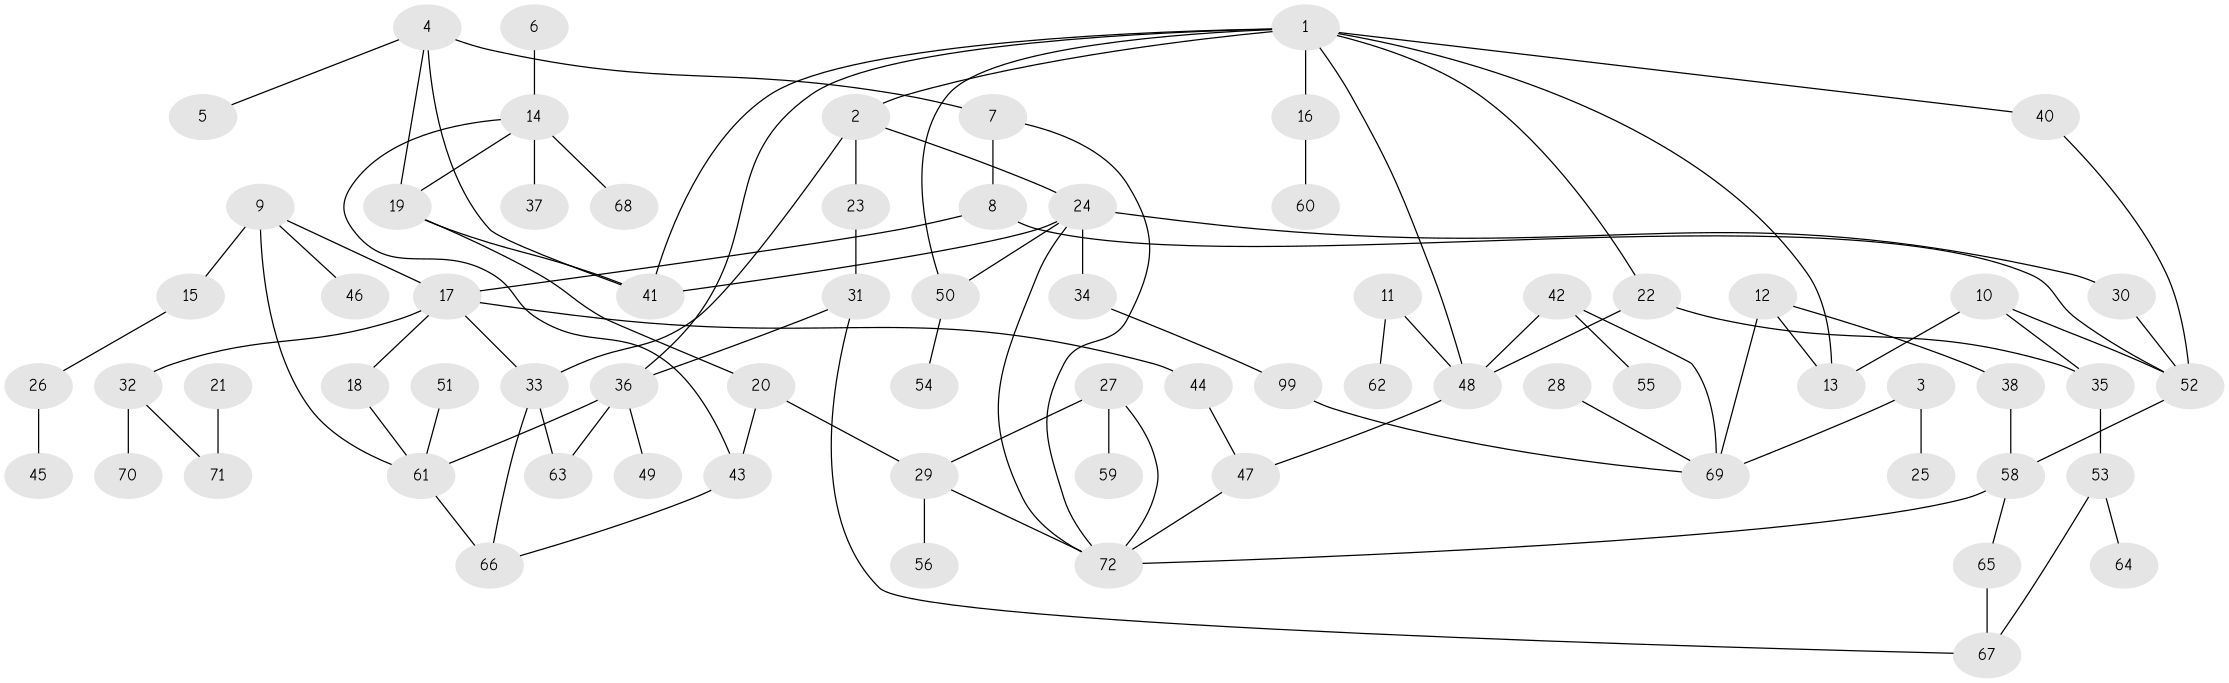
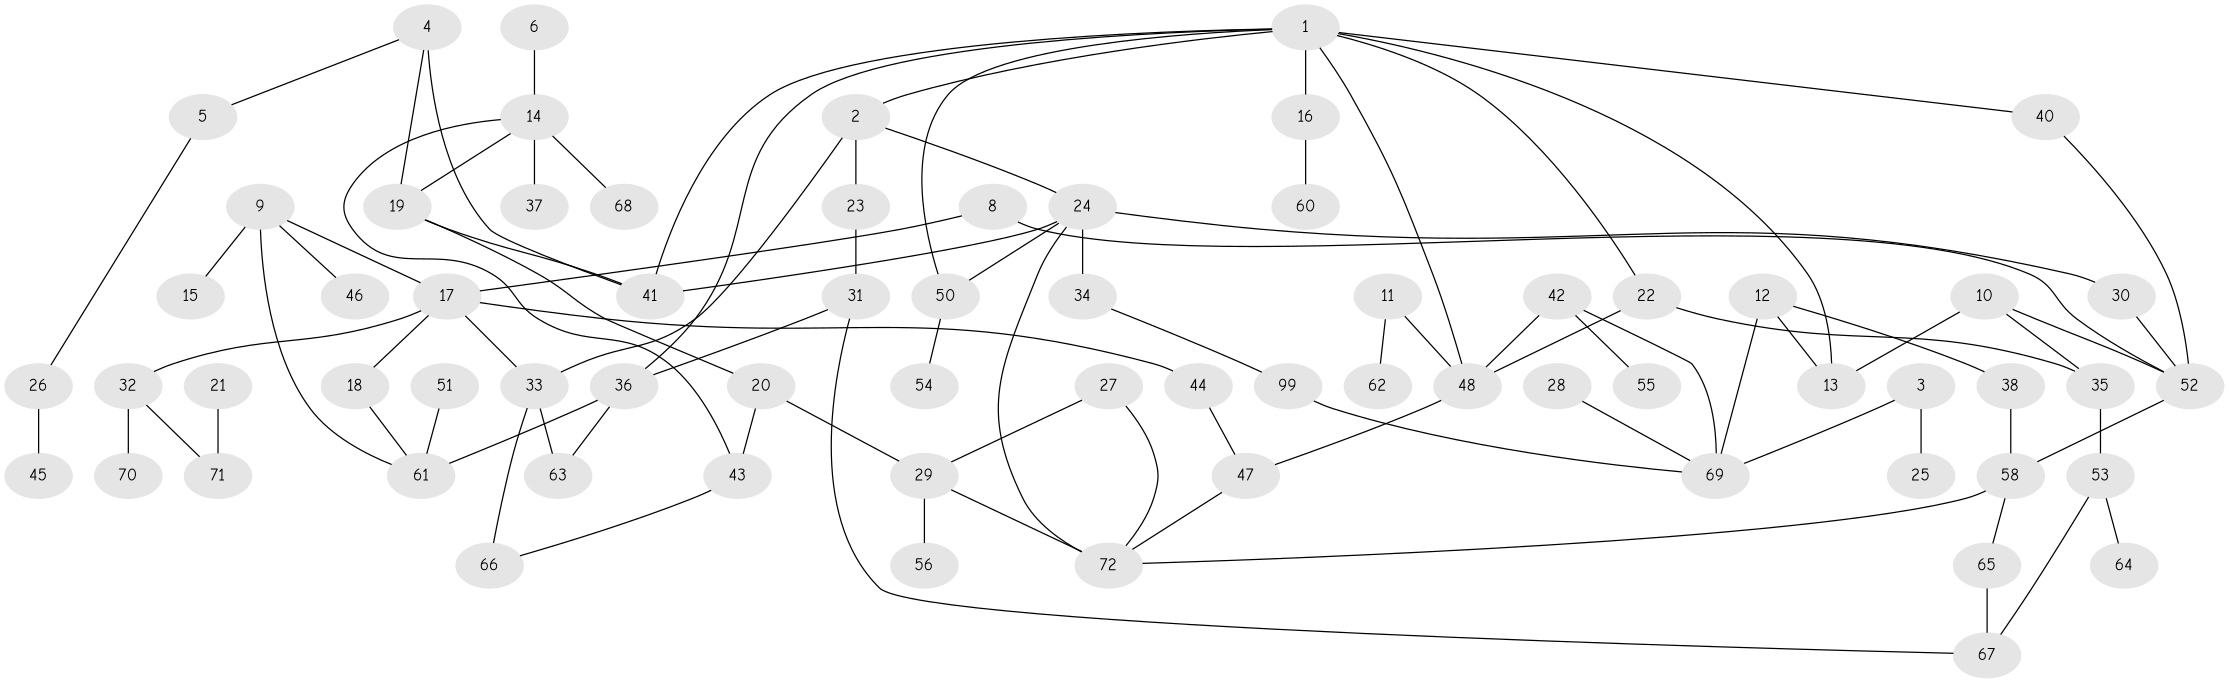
(993, 117) -> none
(115, 341) -> (121, 252)
(648, 476) -> none
(1109, 476) -> none
(455, 521) -> none
